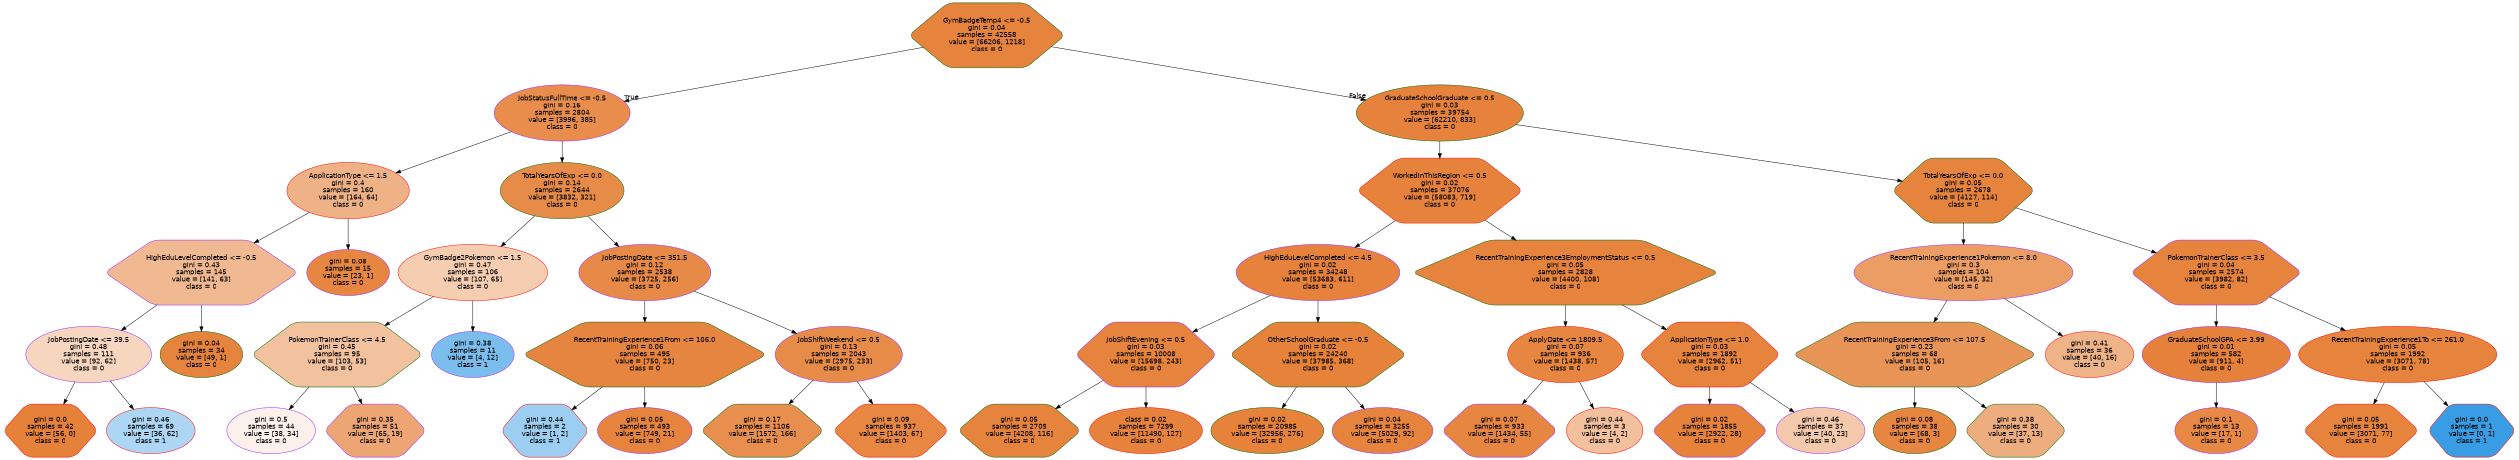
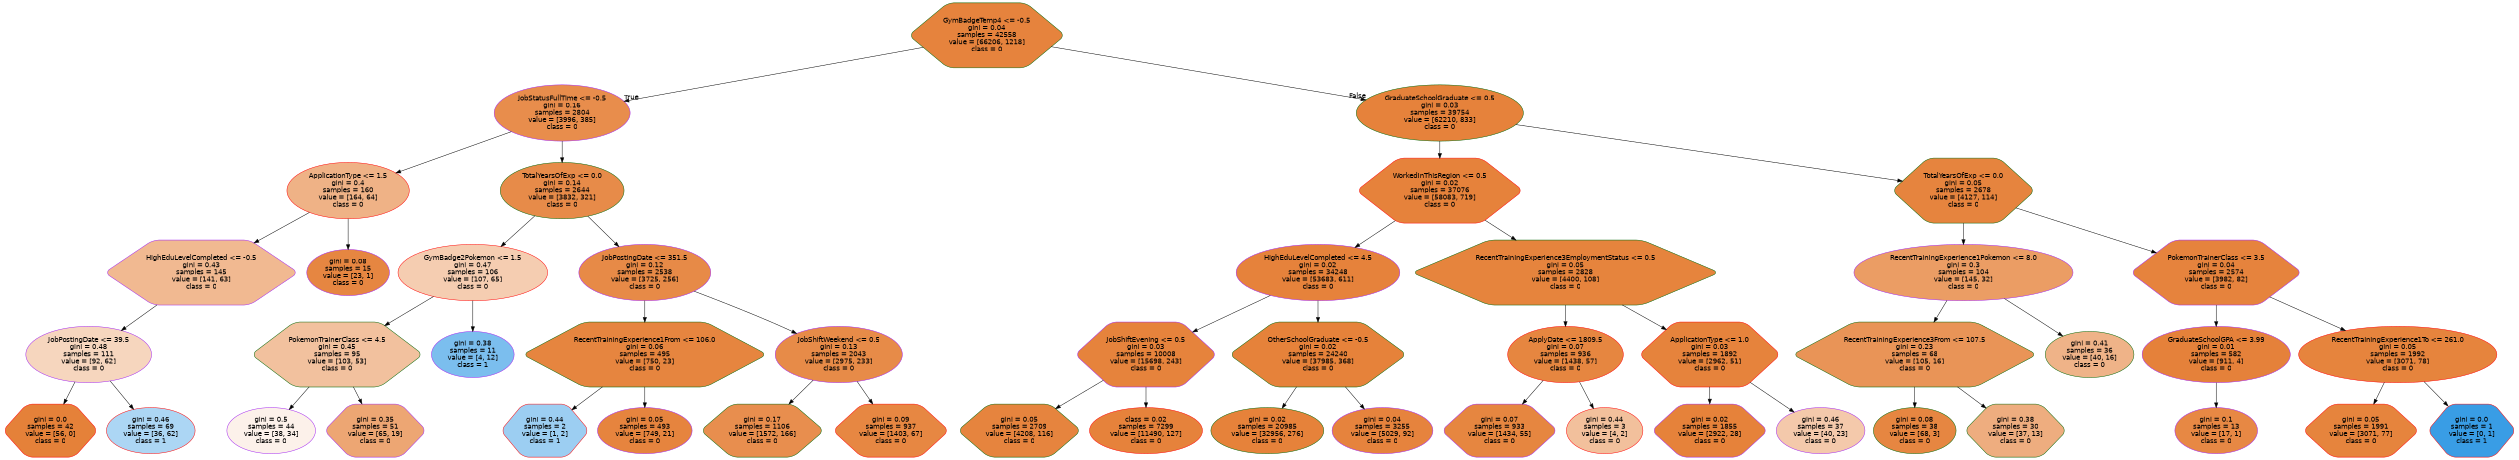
(201, 355) -> none
(2090, 355) -> (2090, 355)
